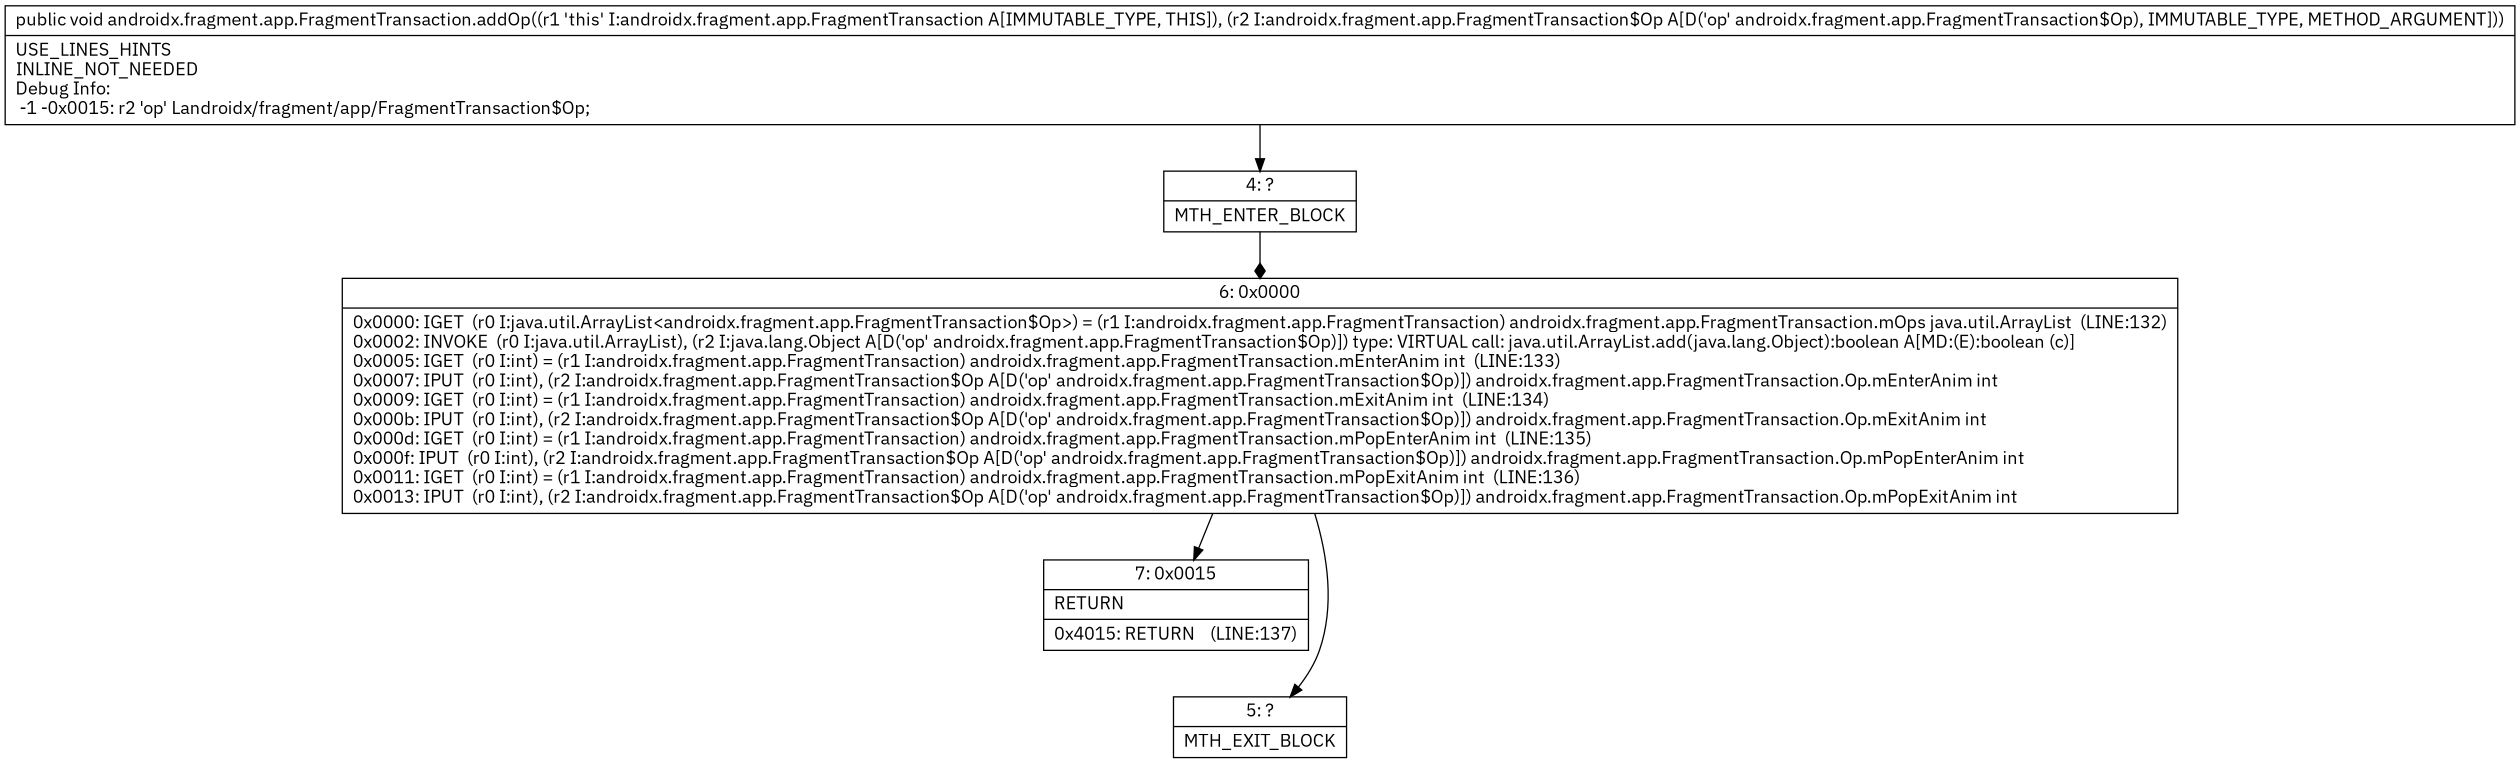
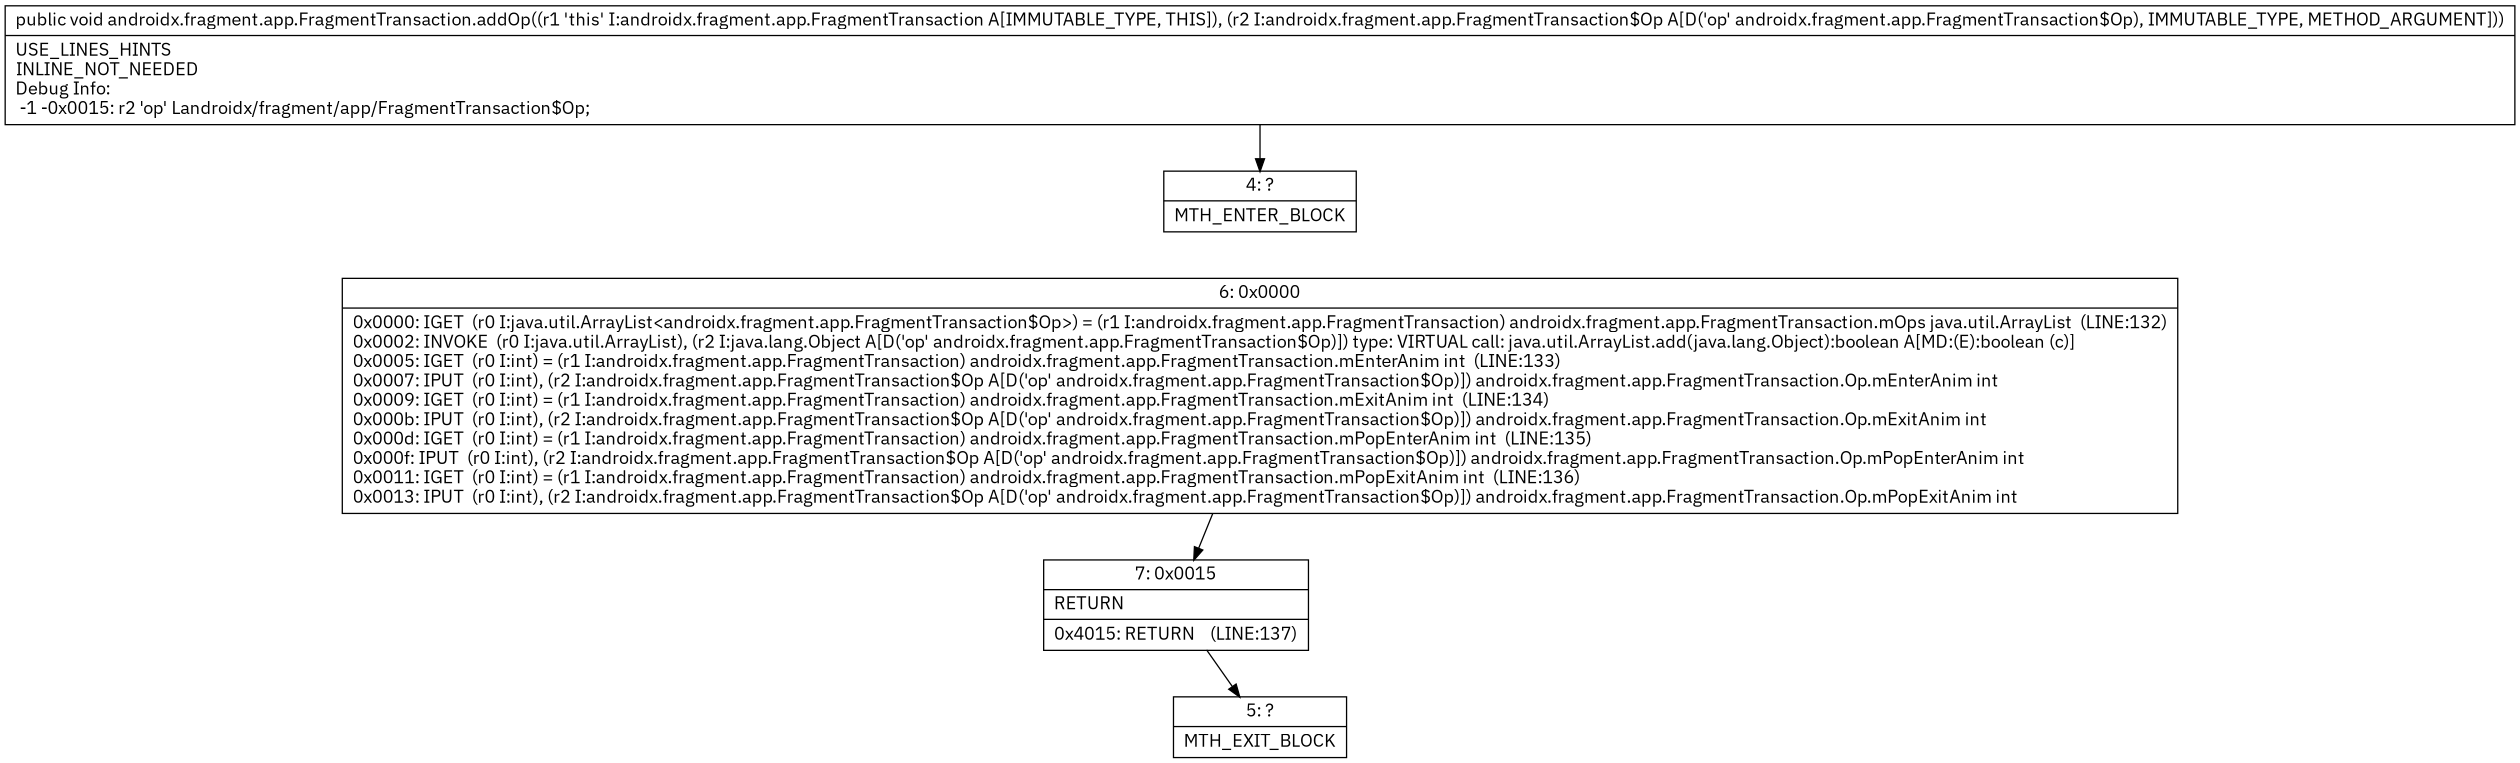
(1260, 247) -> none
(1328, 603) -> (1219, 668)
